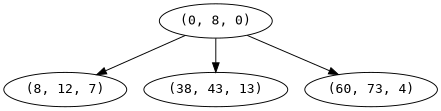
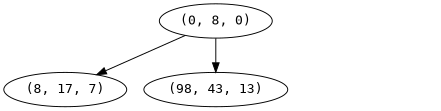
(65, 90) -> (65, 90)
(216, 90) -> (216, 90)
(371, 90) -> none
